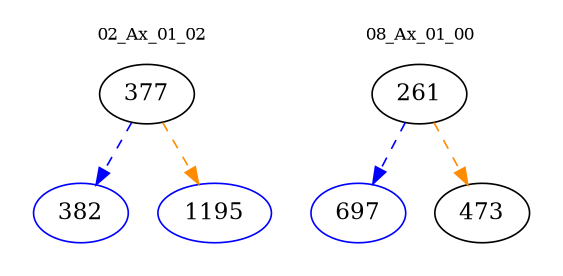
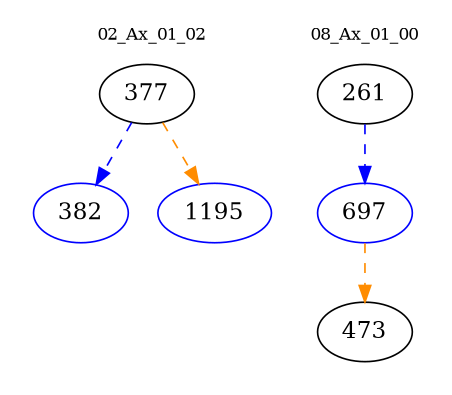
(447, 146) -> (365, 264)
